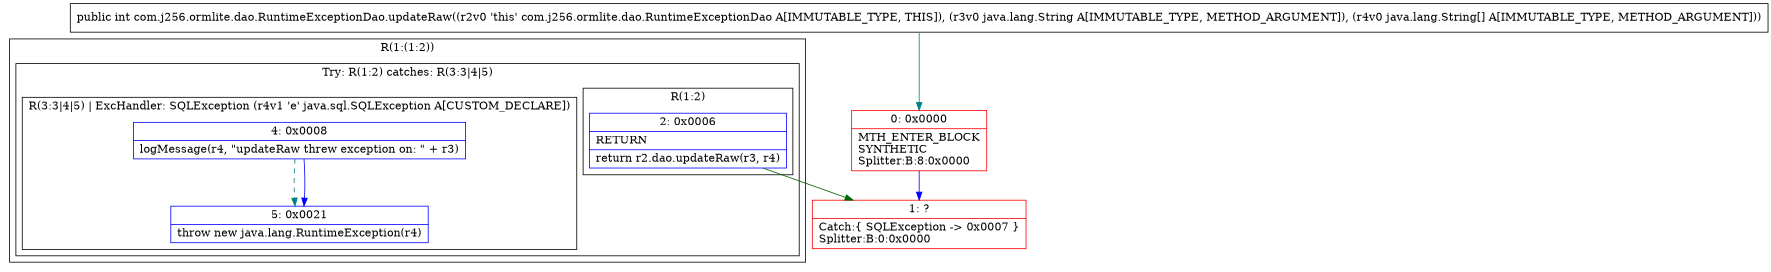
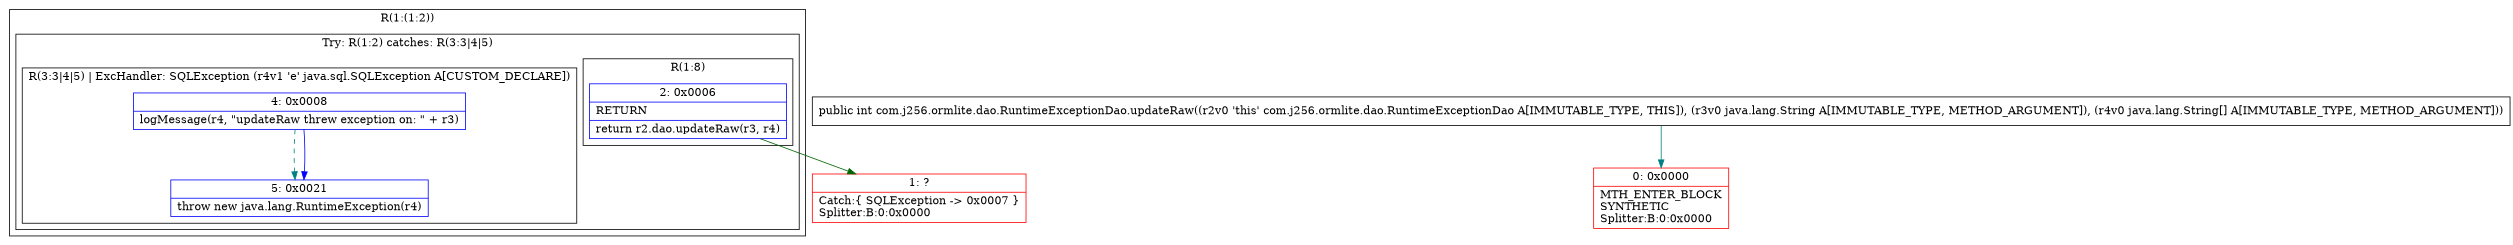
(688, 97) -> (688, 68)
(914, 161) -> (1656, 219)
(919, 181) -> none
